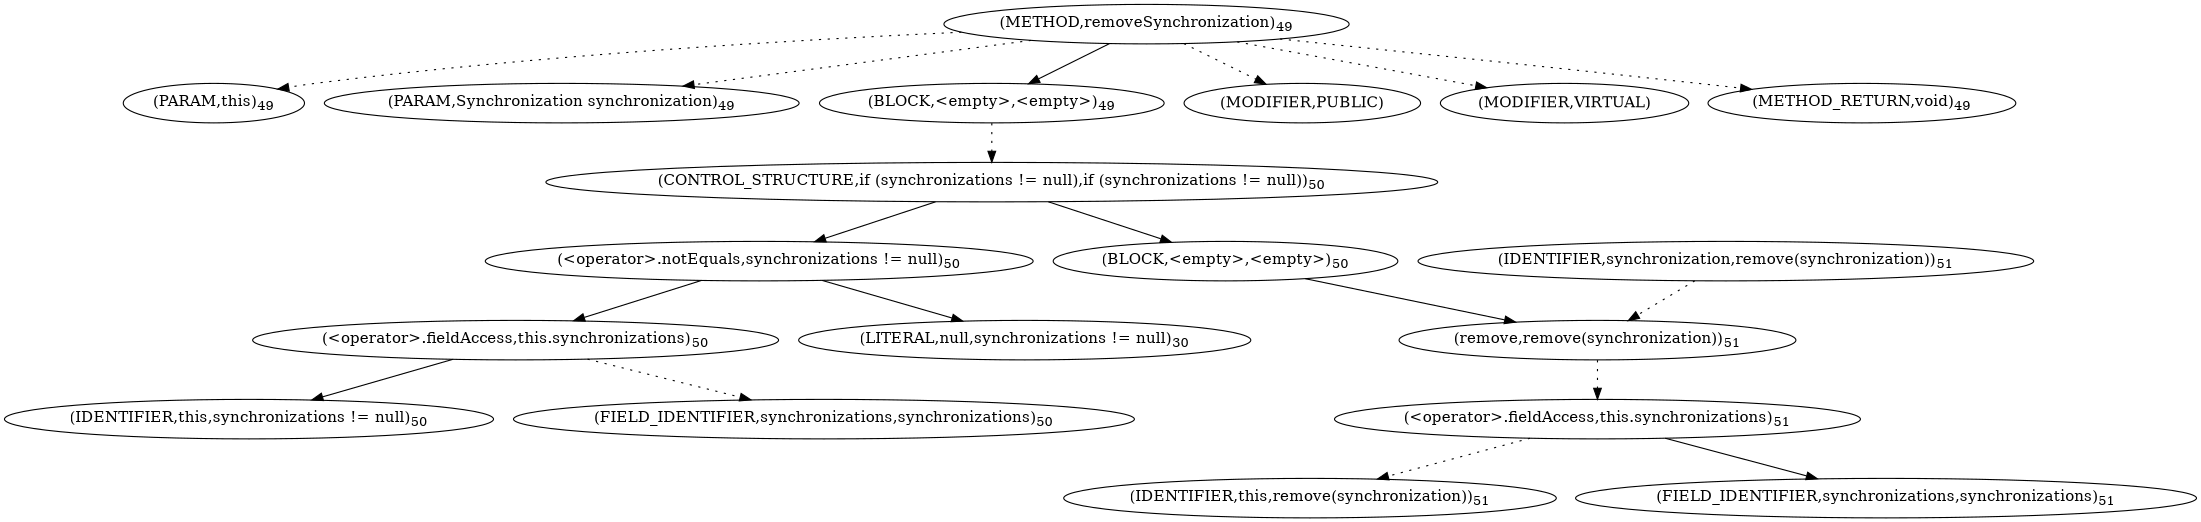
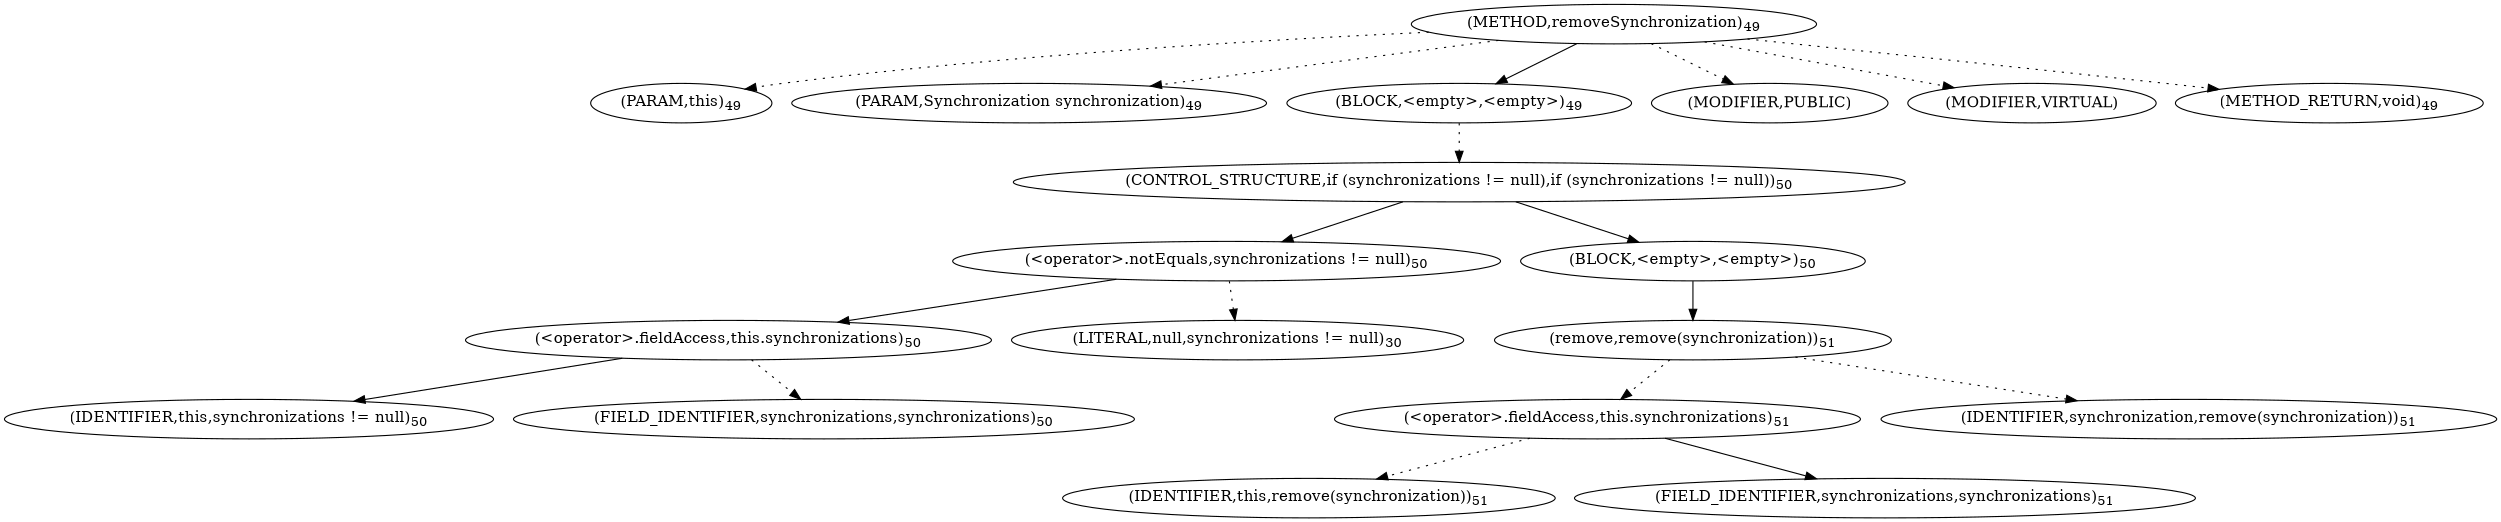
(1666, 298) -> (1931, 378)
(887, 299) -> (1231, 295)
